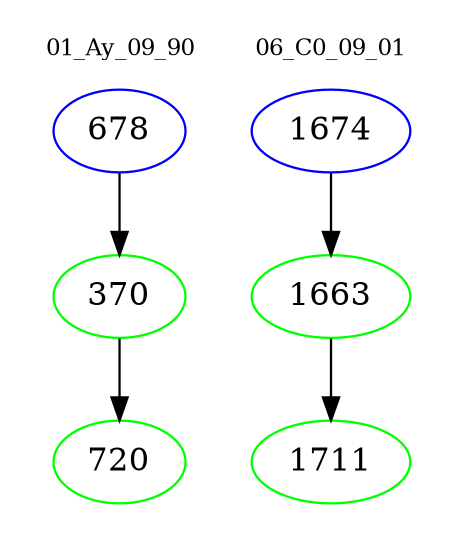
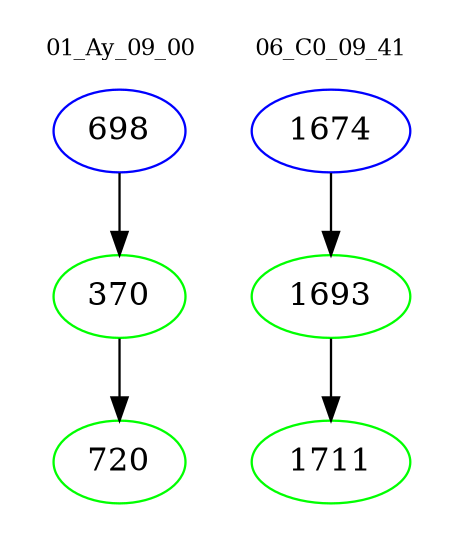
(121, 49) -> (121, 49)
(331, 49) -> (331, 49)
(120, 131) -> (120, 131)
(331, 297) -> (331, 297)
